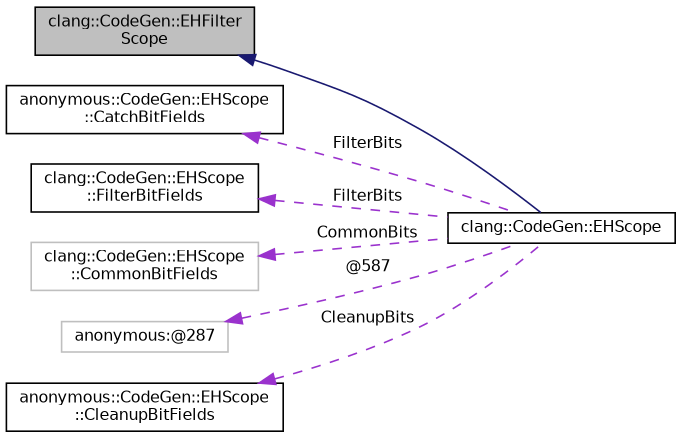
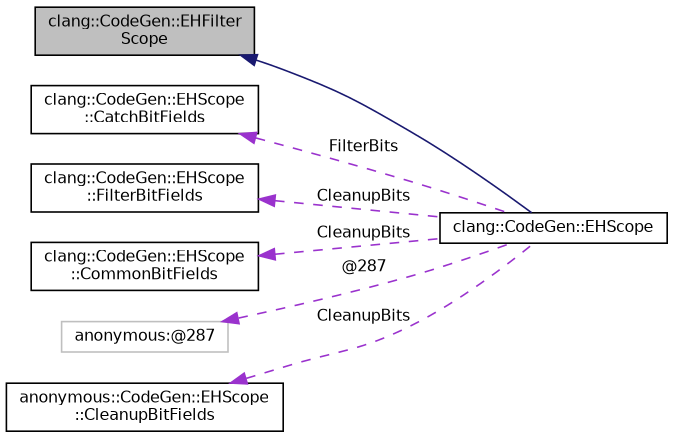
(145, 110) -> (145, 110)
(366, 197) -> (362, 197)
(366, 234) -> (362, 234)
(145, 266) -> (145, 266)
(366, 267) -> (362, 267)
